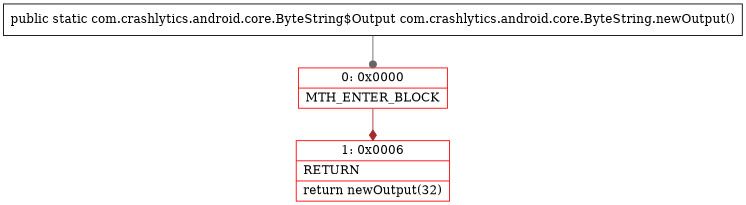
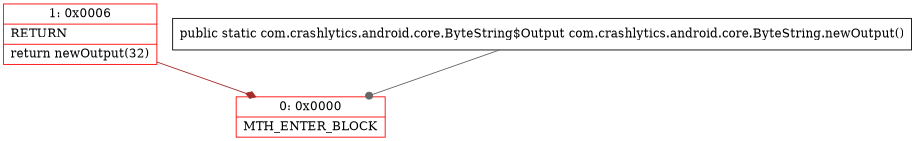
(373, 119) -> (201, 78)
